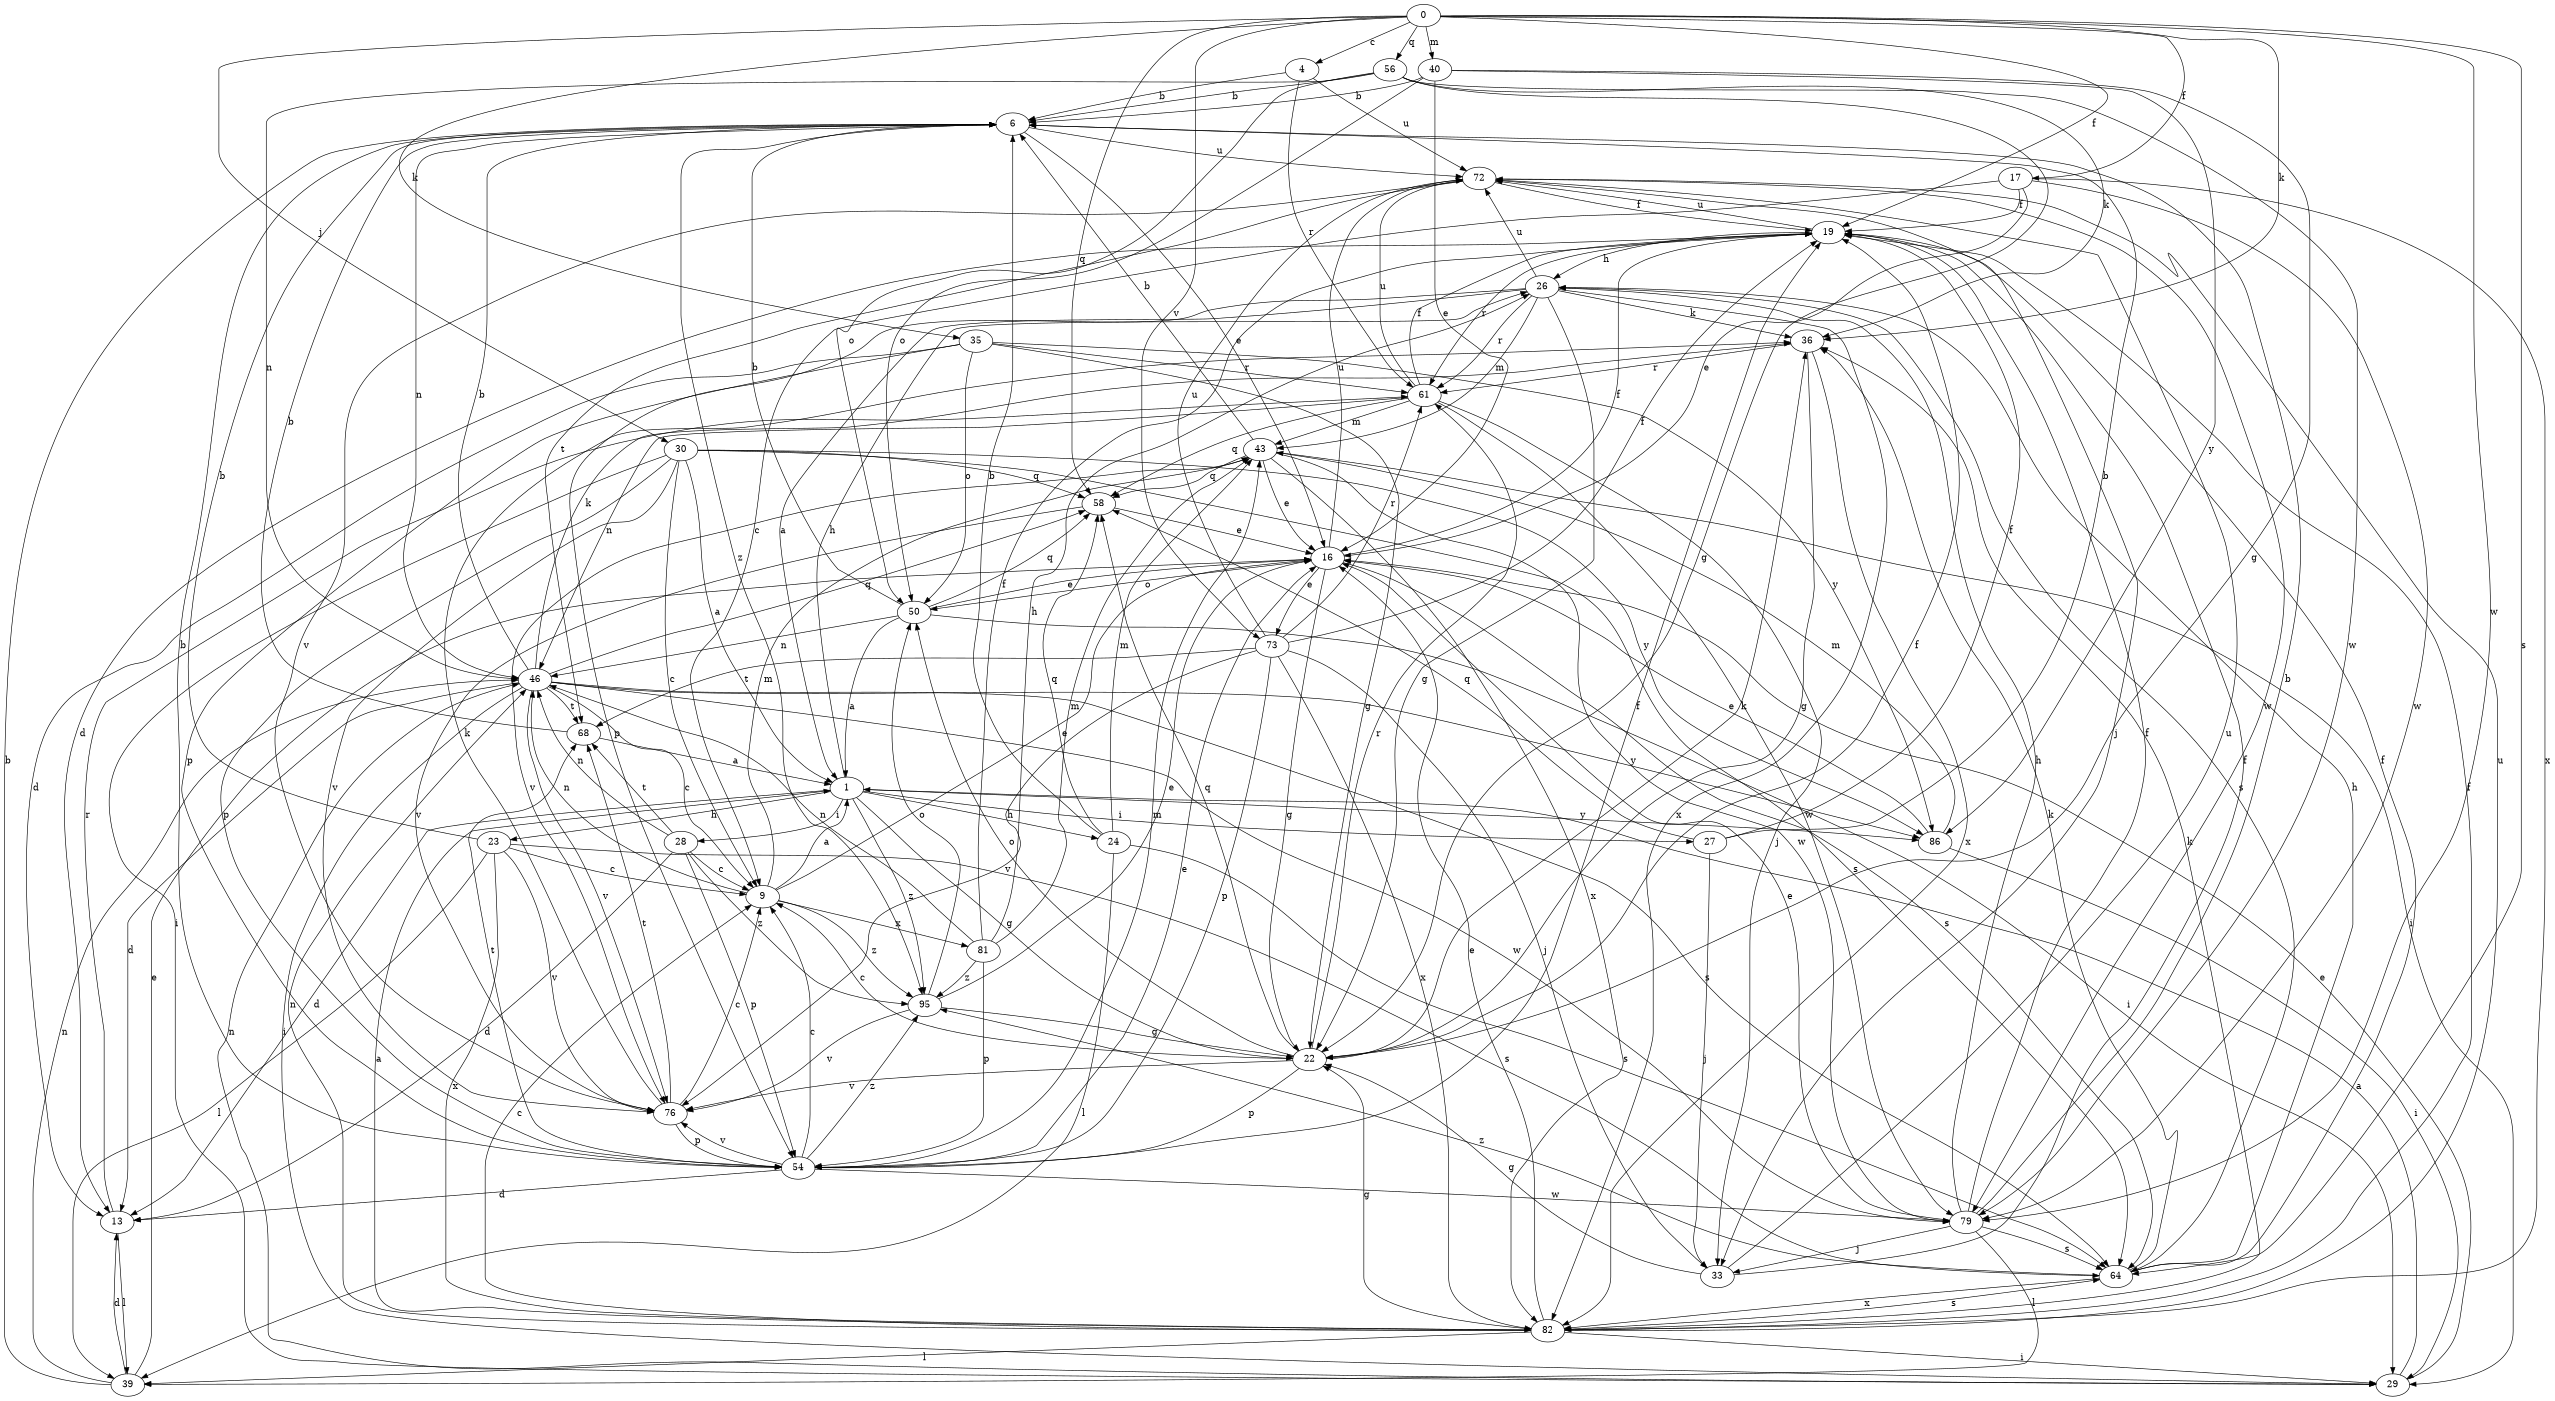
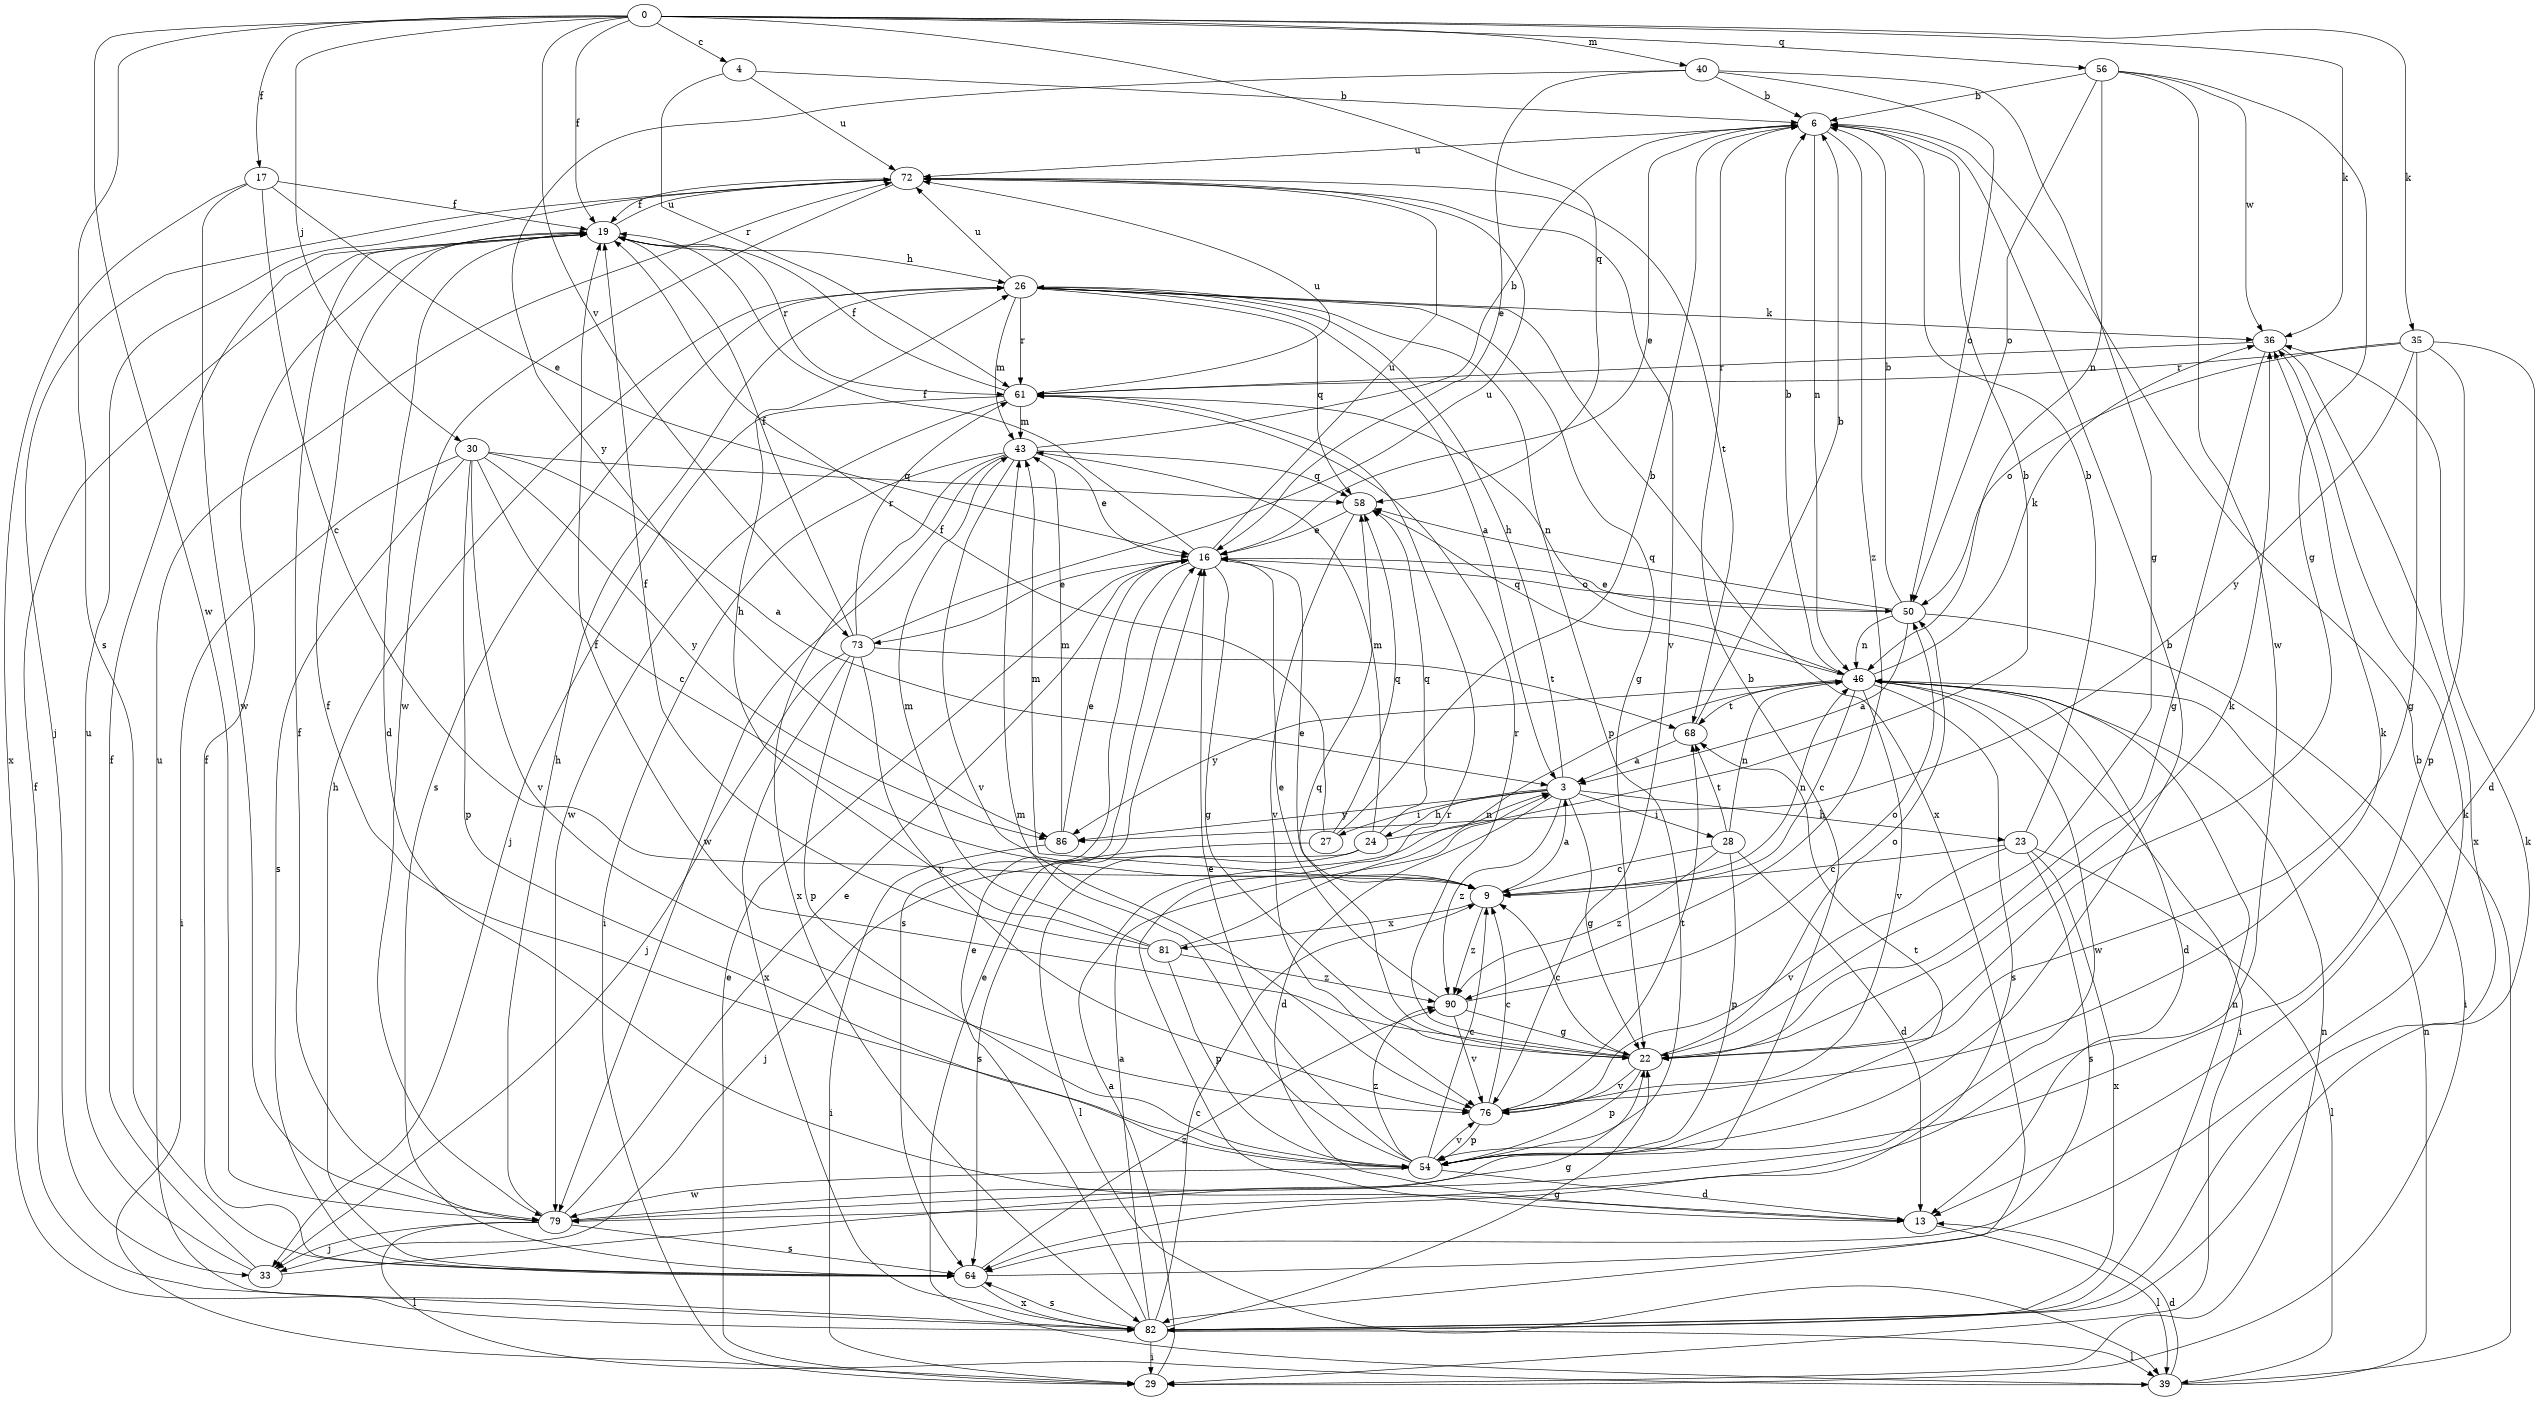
(2106, 205) -> (2250, 205)
(1257, 430) -> (1258, 316)
(1046, 733) -> (1298, 765)
(847, 788) -> (1564, 788)
(925, 1005) -> (1451, 1005)
